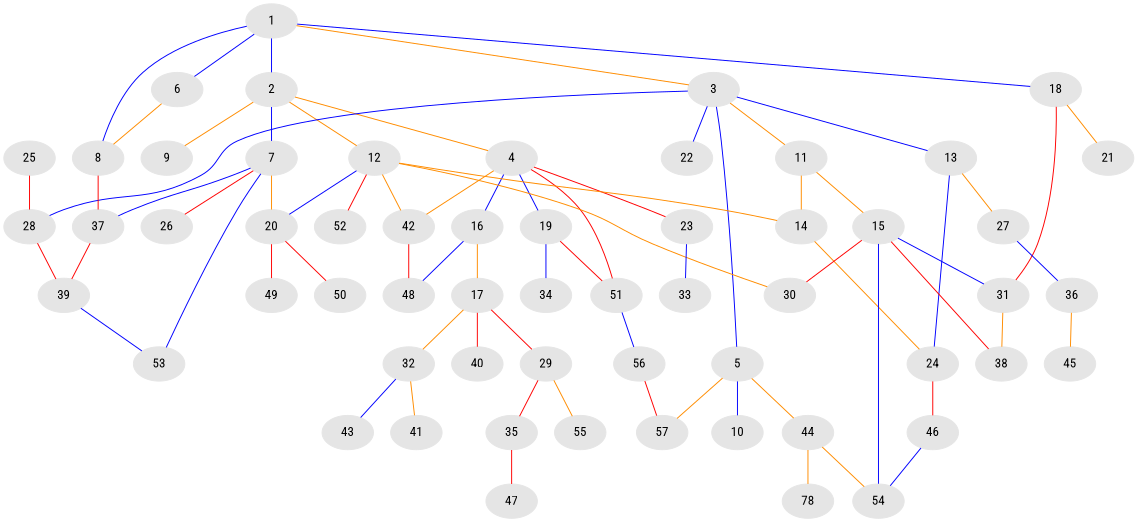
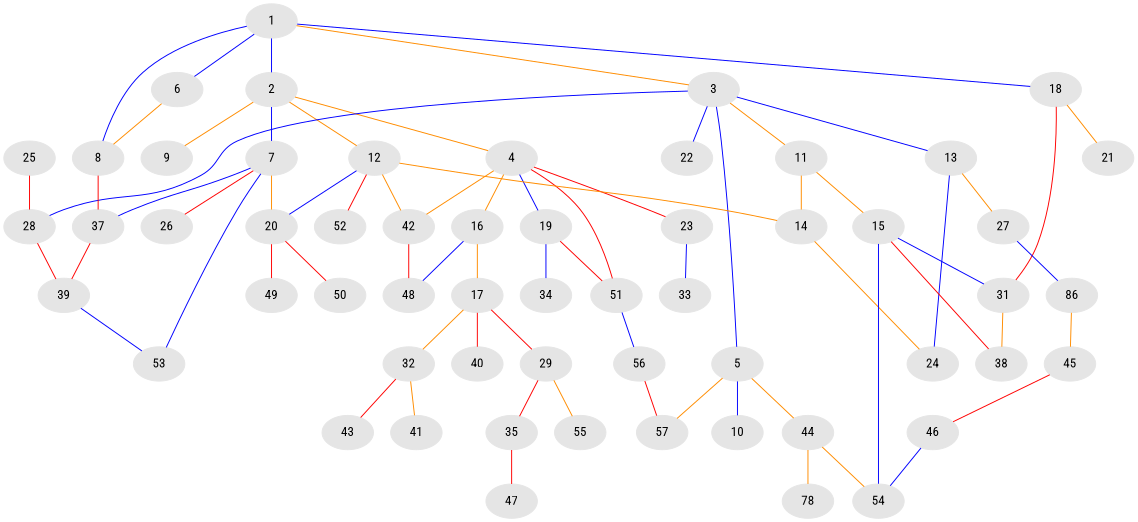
(494, 193) -> (494, 193)
(790, 295) -> none
(1072, 295) -> (1072, 295)
(378, 398) -> (378, 398)
(933, 398) -> (1001, 398)
